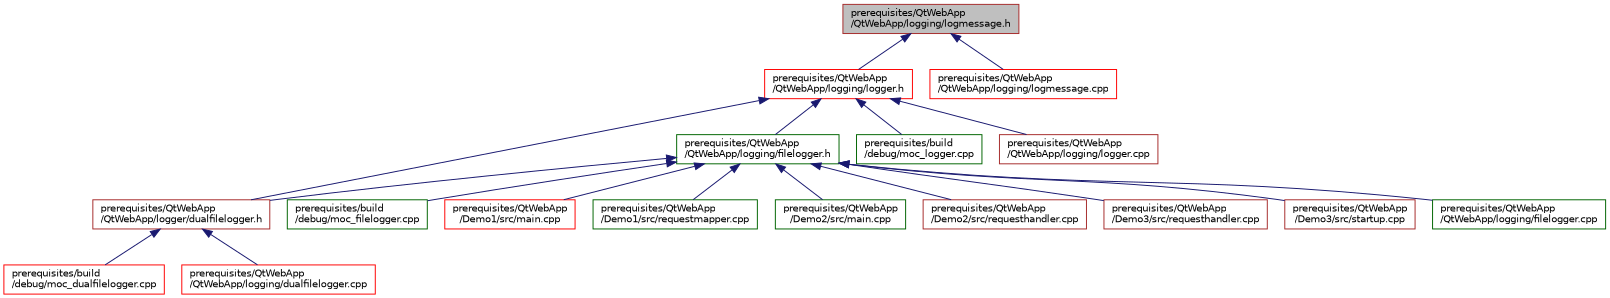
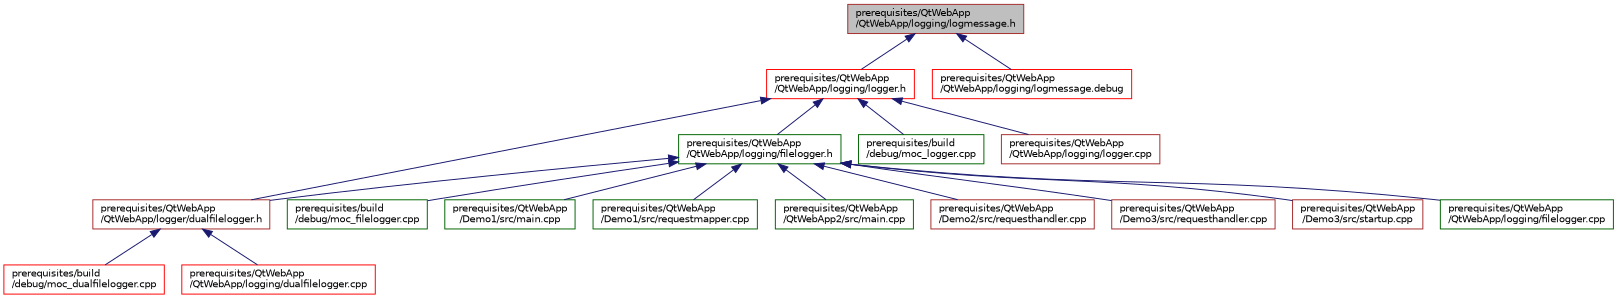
(1023, 84) -> (1032, 84)
(510, 214) -> (510, 214)
(840, 214) -> (844, 214)
